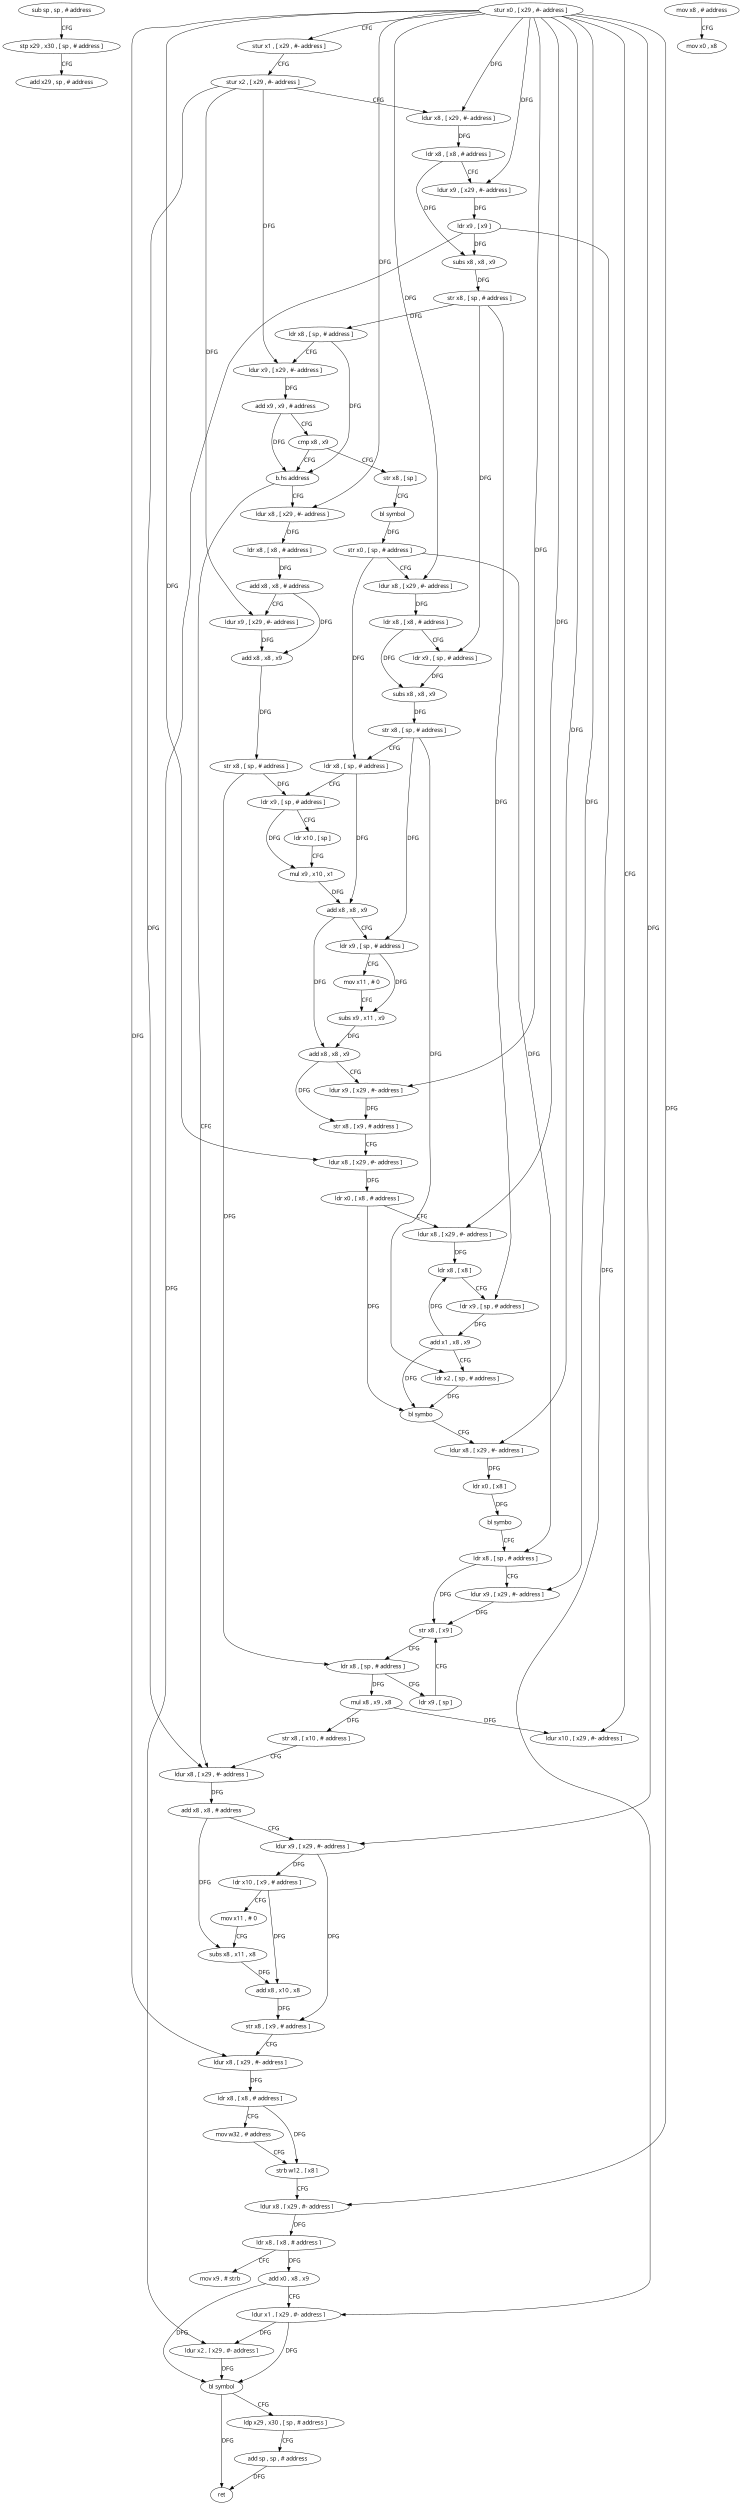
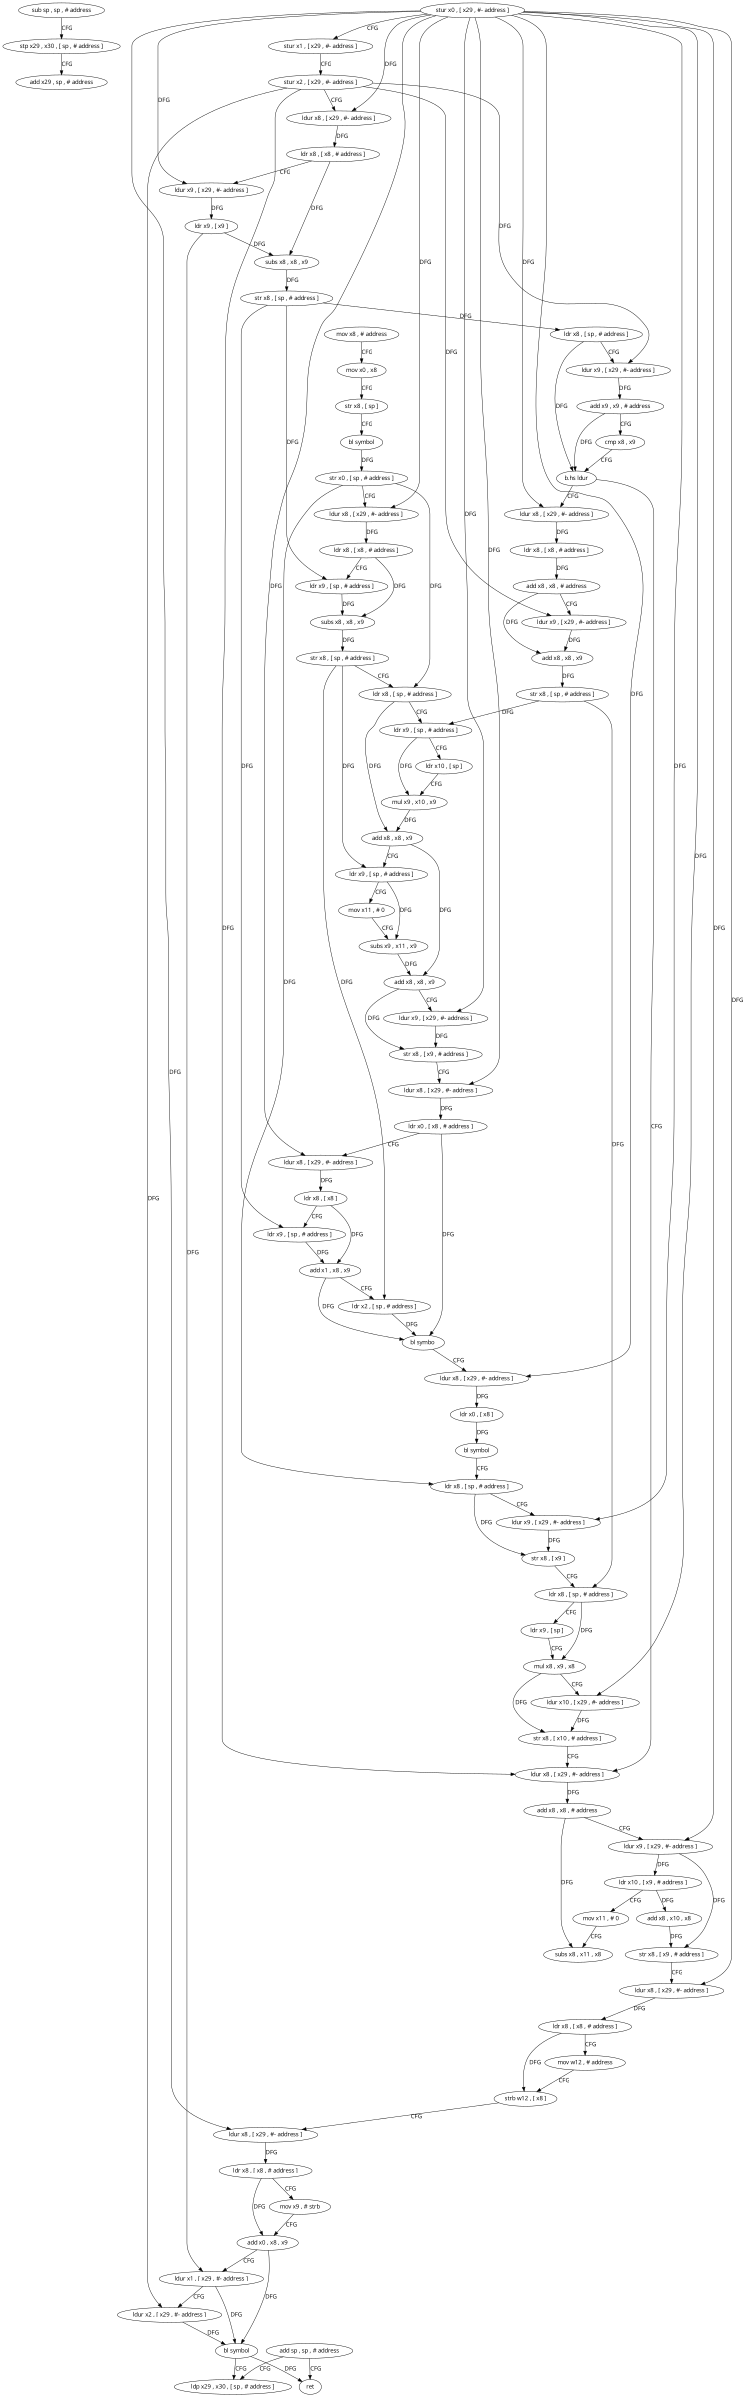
(355, 460) -> (362, 386)
(292, 478) -> (576, 478)
(312, 875) -> (414, 803)
(630, 875) -> (701, 857)
(166, 1226) -> (148, 1156)
(429, 1308) -> (351, 1231)
(436, 1669) -> (550, 1647)
none -> (577, 1719)
(490, 1721) -> (577, 1685)
(254, 1972) -> none
(243, 2135) -> (585, 2063)
none -> (285, 2223)
(265, 2333) -> (199, 2297)
(282, 2439) -> (262, 2364)
(259, 2477) -> (316, 2369)
